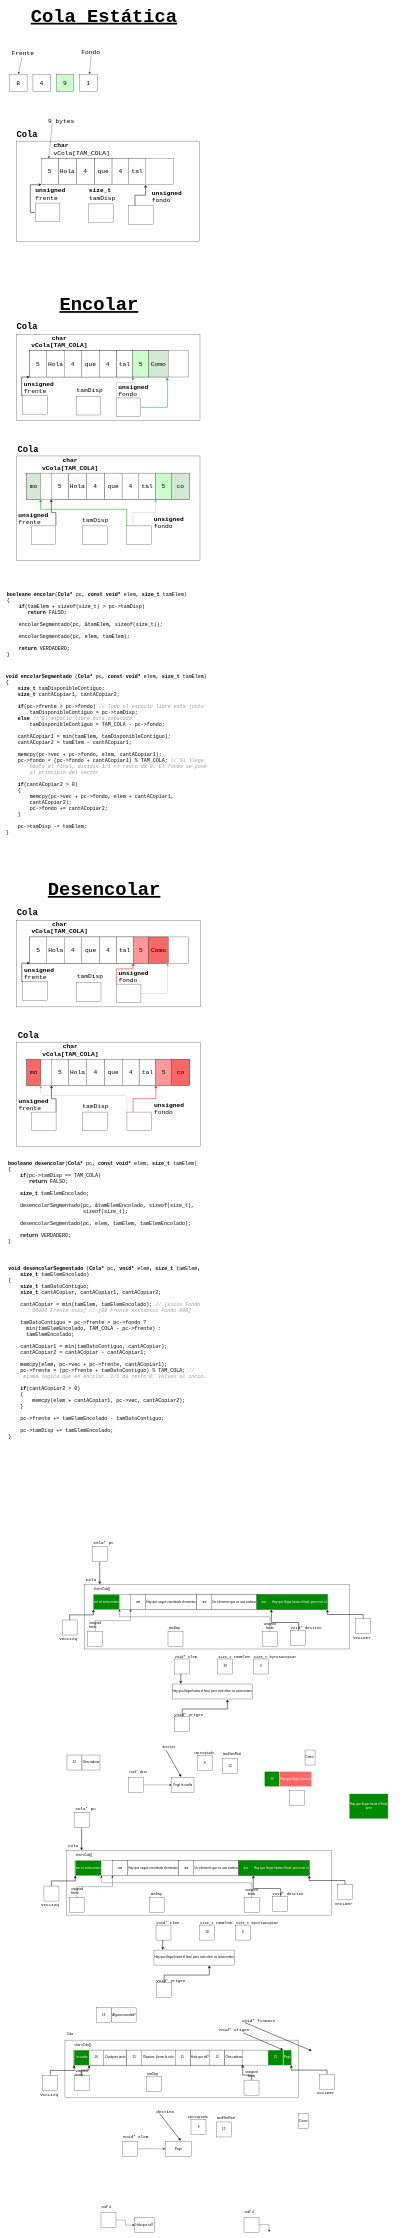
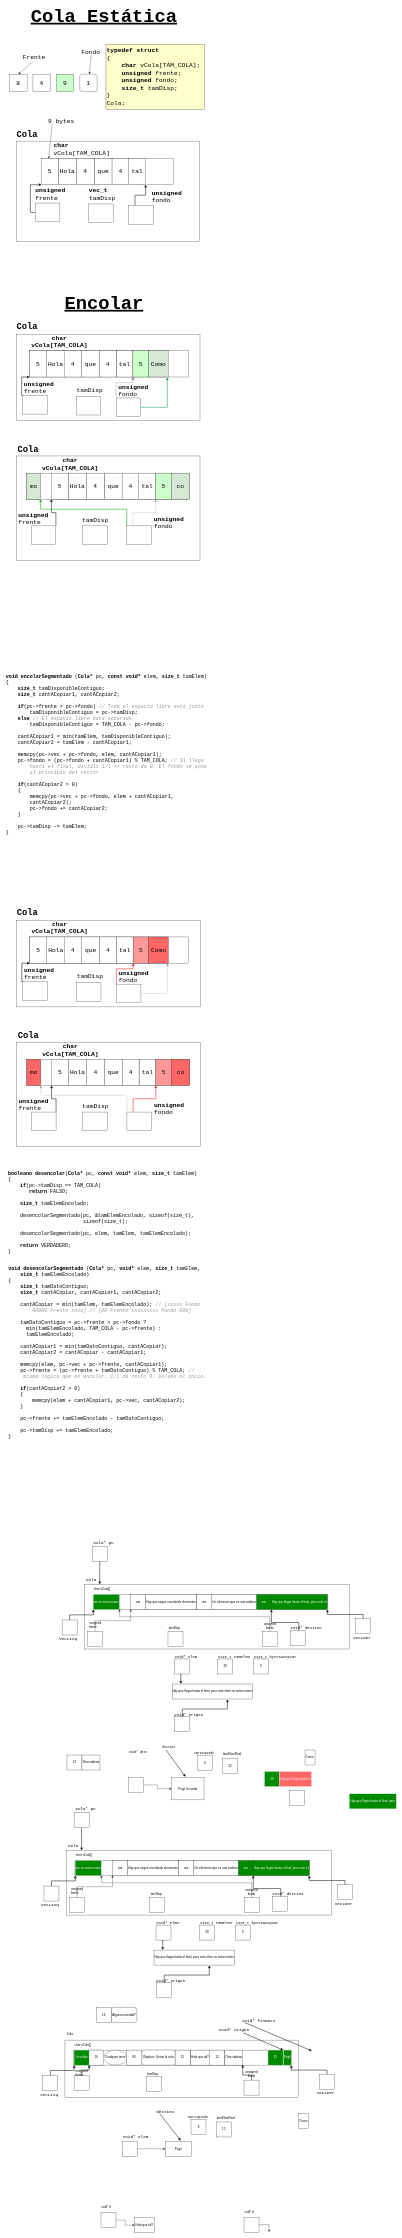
(23, 53) -> (35, 56)
none -> (155, 77)
(88, 83) -> (88, 83)
(98, 191) -> (97, 191)
(99, 305) -> (104, 303)
(100, 624) -> none
(104, 889) -> none
(108, 1203) -> (108, 1213)
(140, 1772) -> (140, 1752)
(183, 1785) -> (188, 1788)
(368, 1806) -> (373, 1801)
(115, 2057) -> (115, 2057)
(134, 2057) -> (134, 2057)
(158, 2057) -> (158, 2057)
